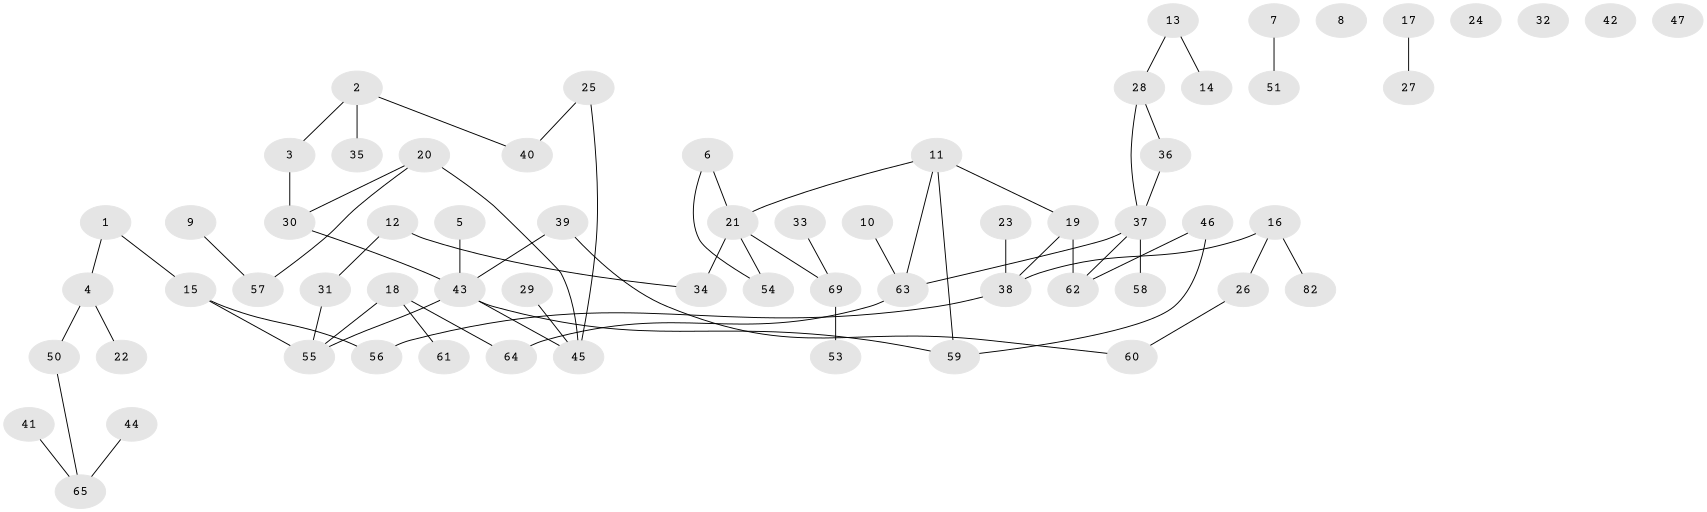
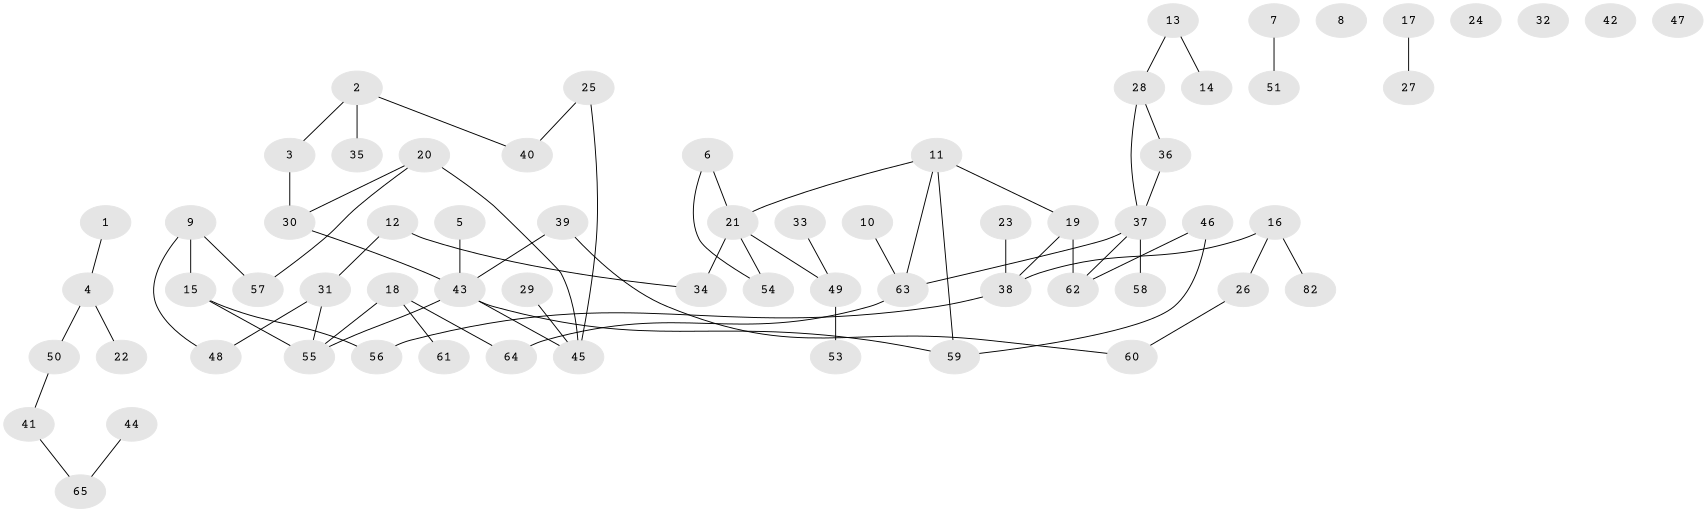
(148, 256) -> (191, 256)
(836, 290) -> (836, 290)
none -> (216, 357)
(67, 424) -> (42, 391)
